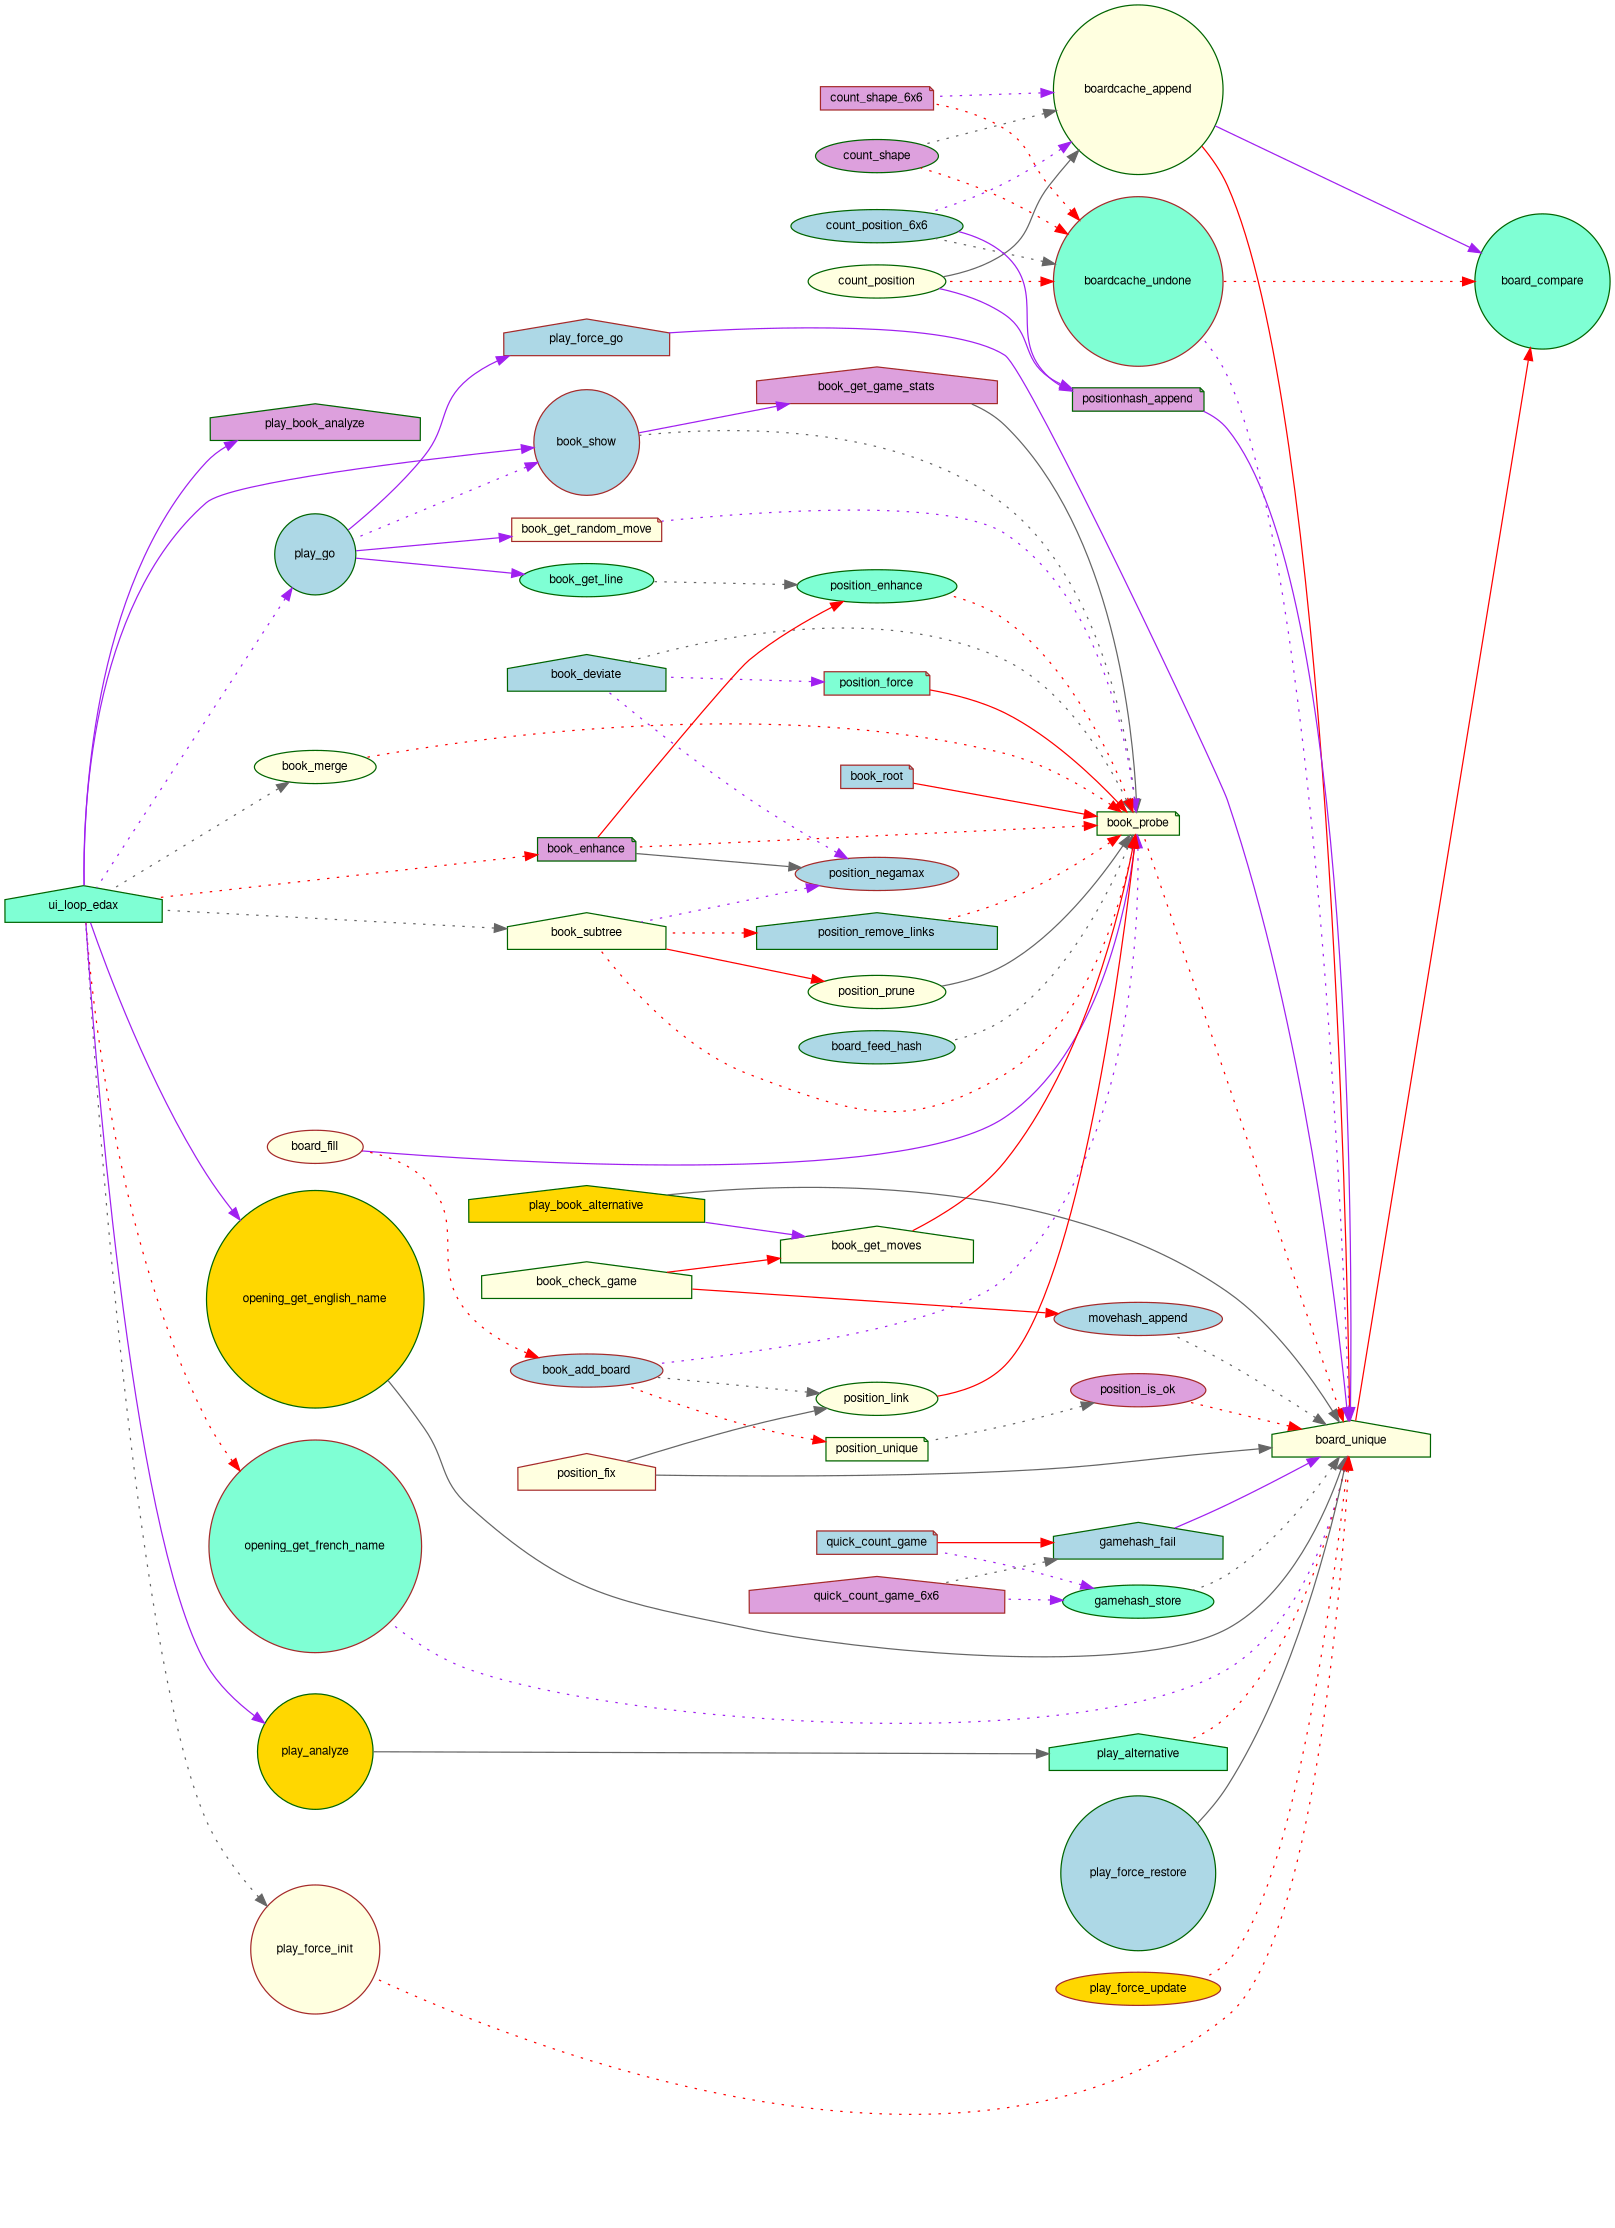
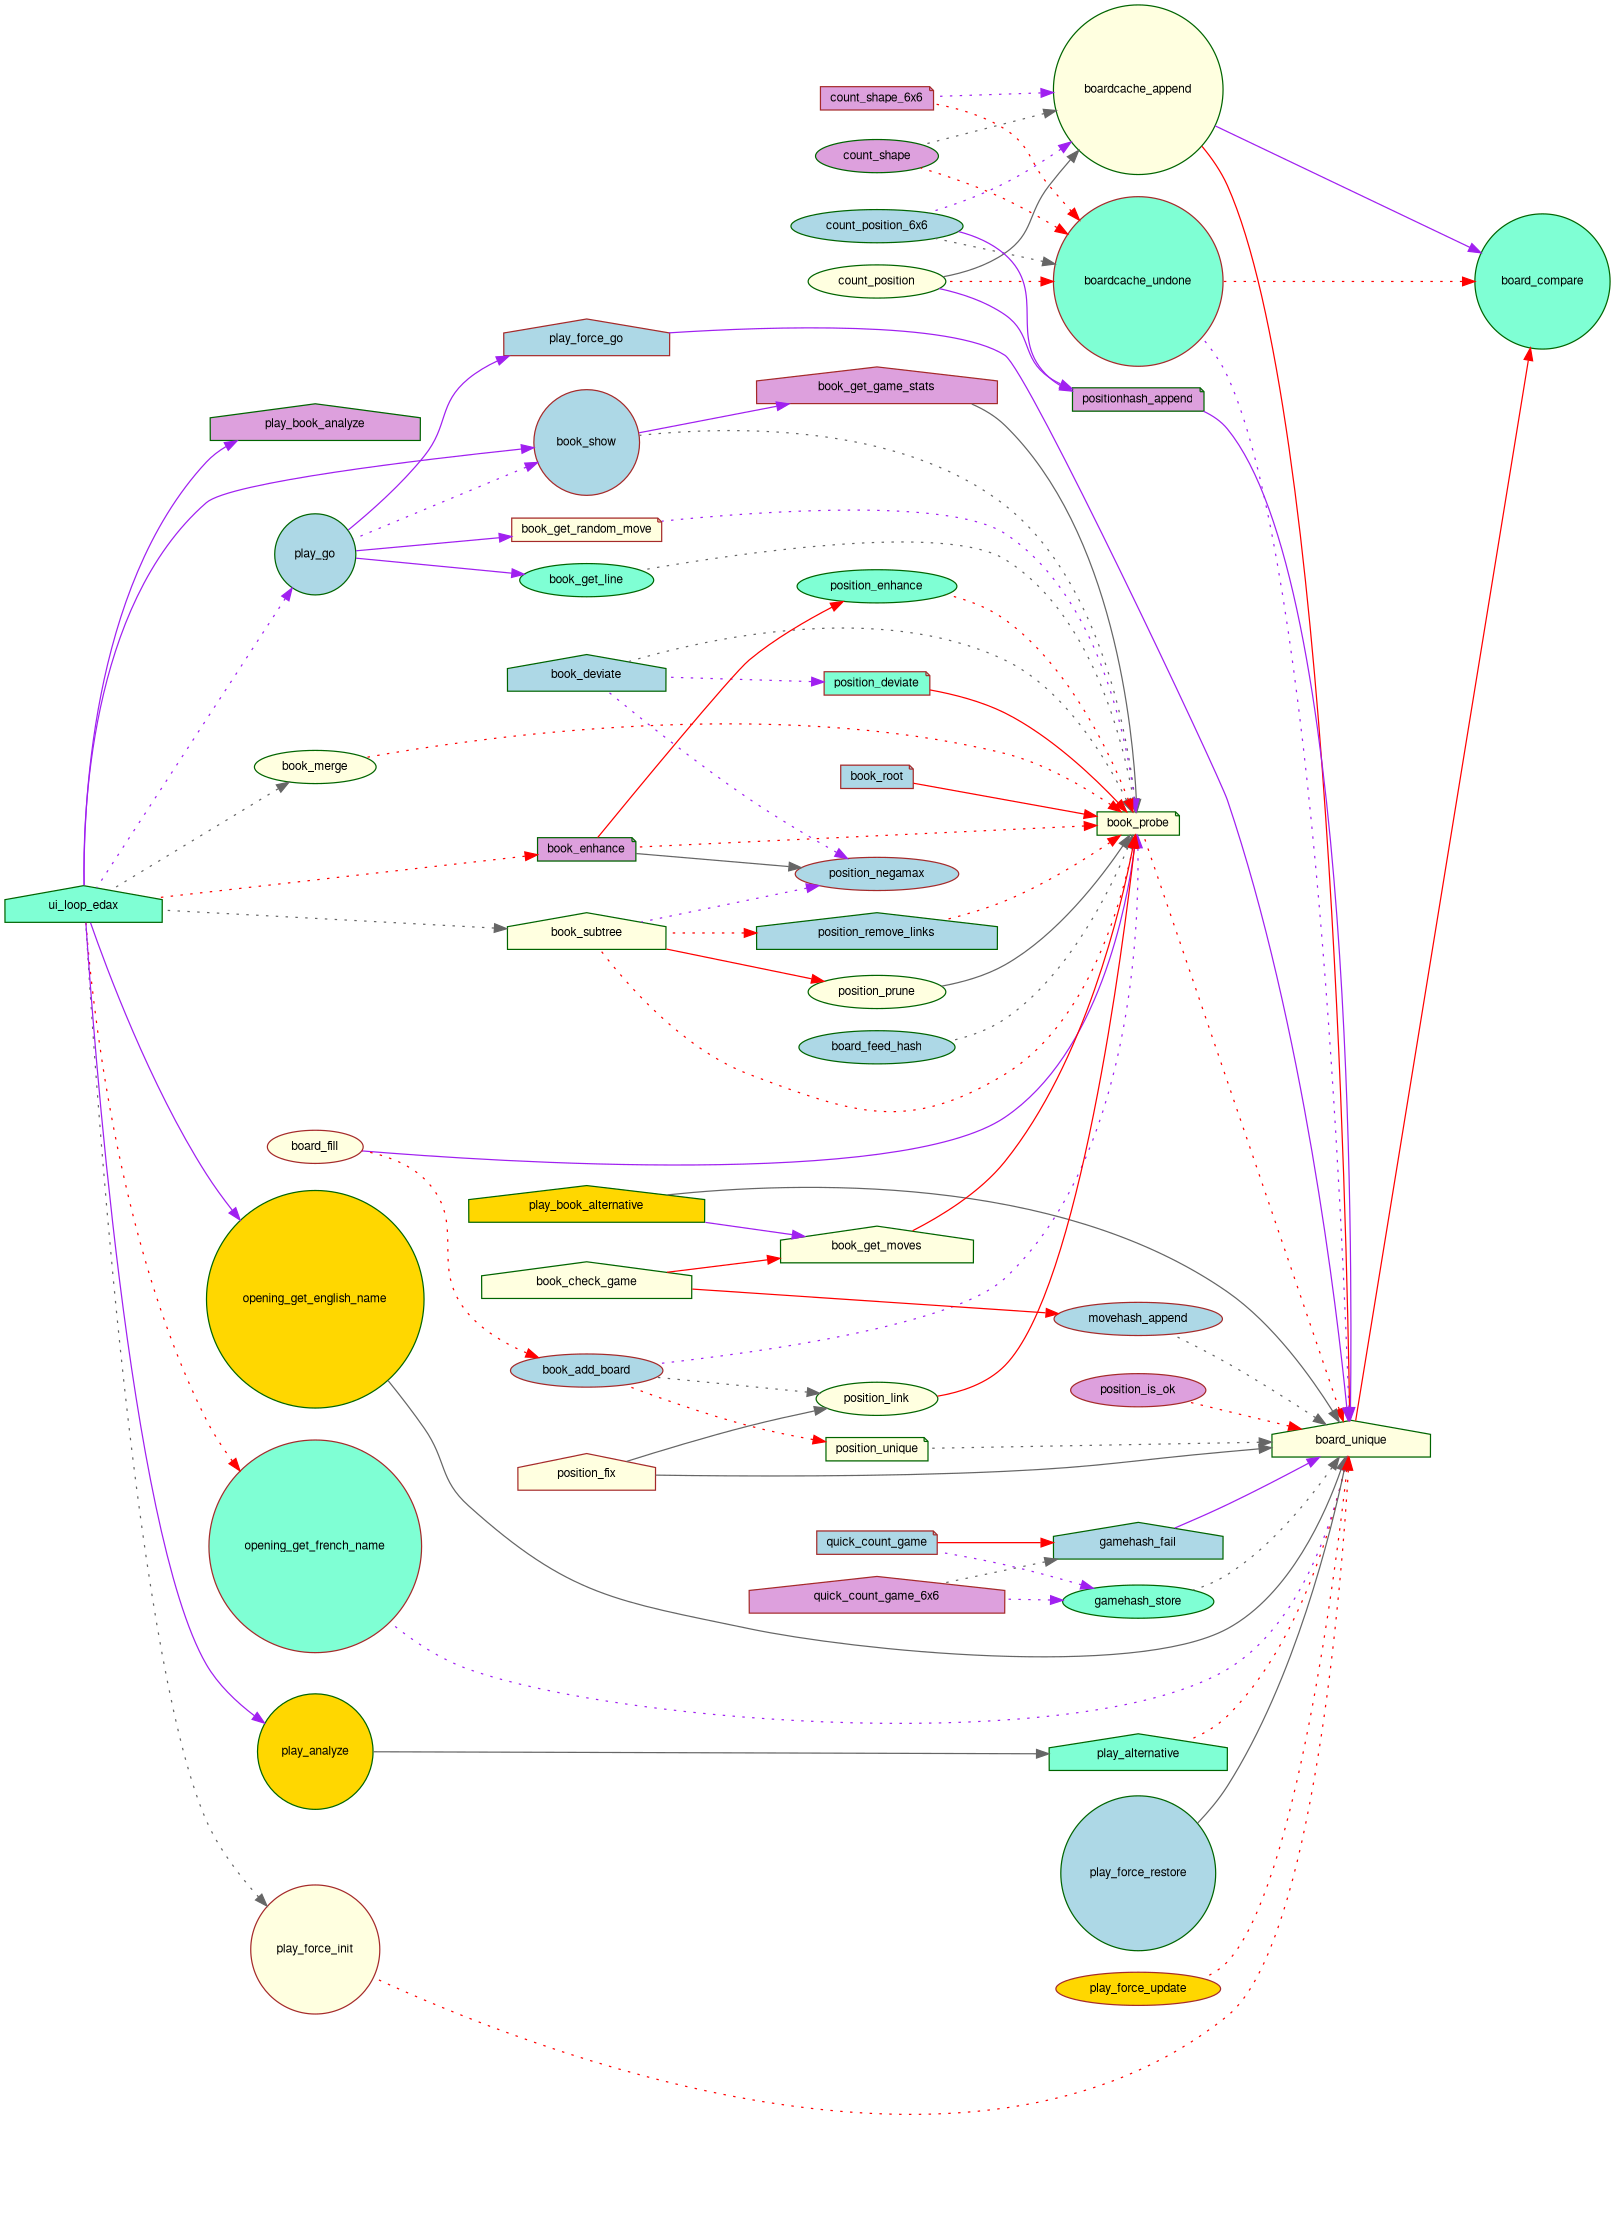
(719, 583) -> (962, 547)
(877, 683) -> (877, 683)
(1006, 1426) -> (1094, 1445)
